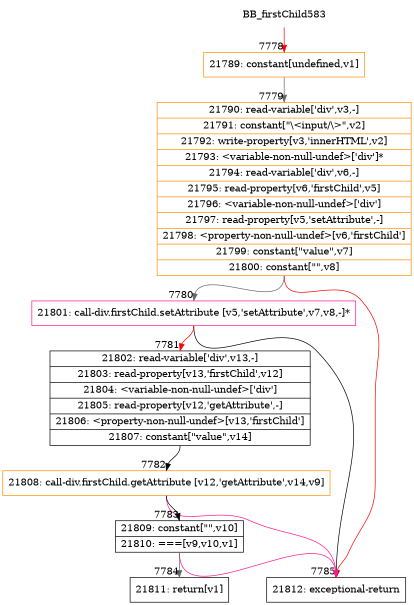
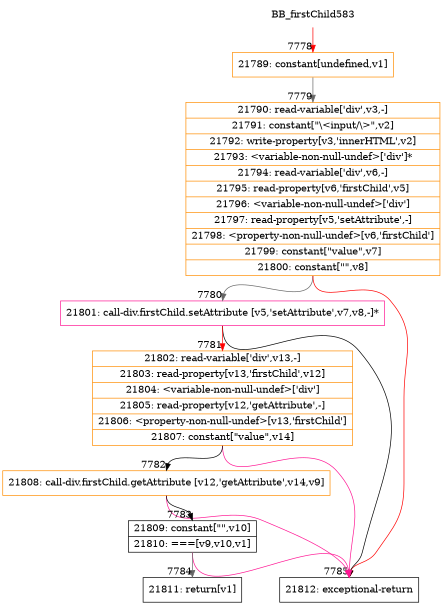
(180, 398) -> (223, 398)
none -> (326, 463)
